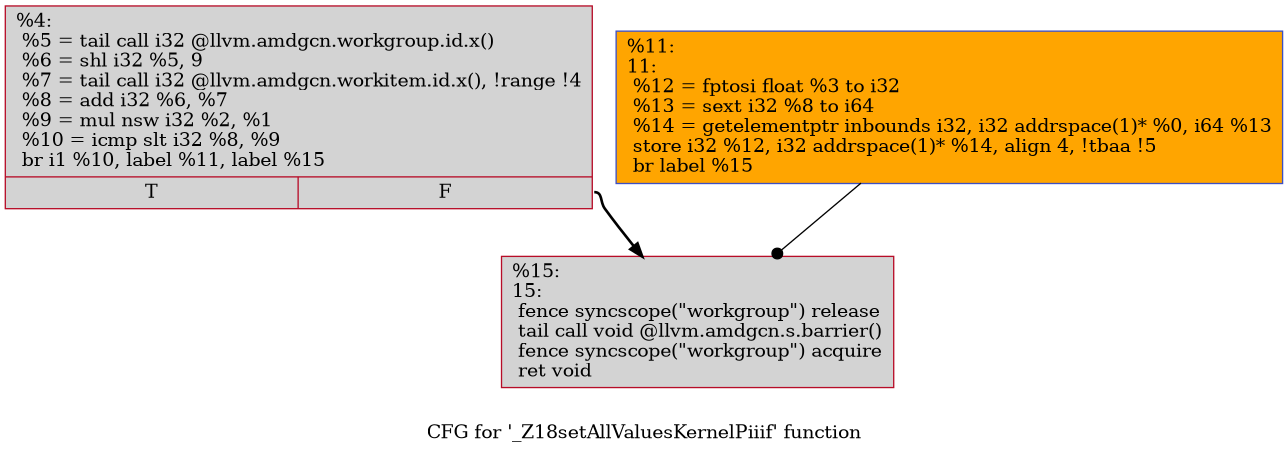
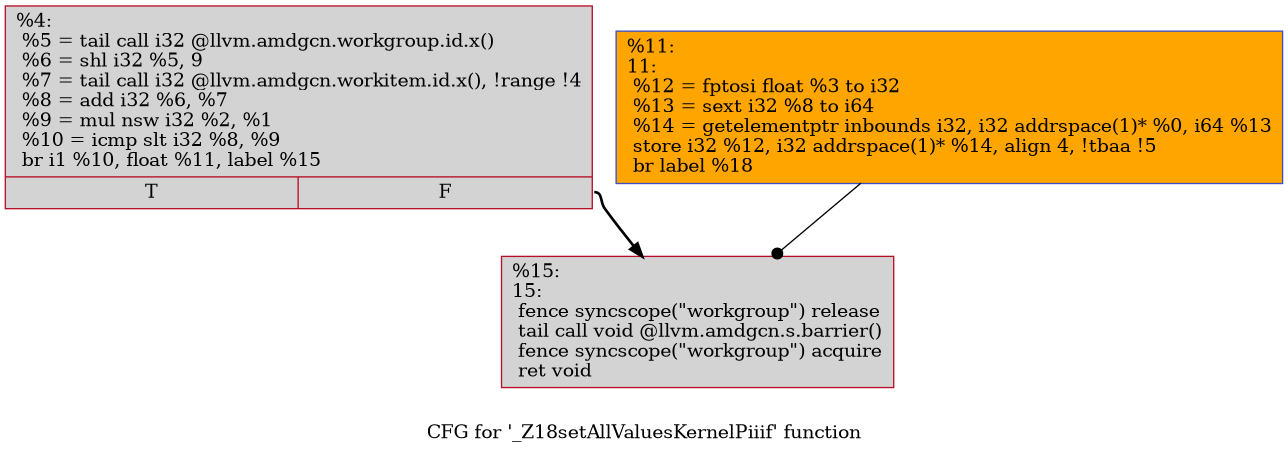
(171, 160) -> (169, 160)
(690, 166) -> (690, 166)
